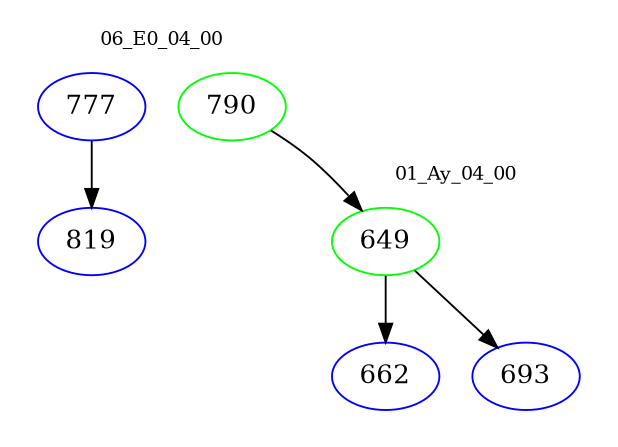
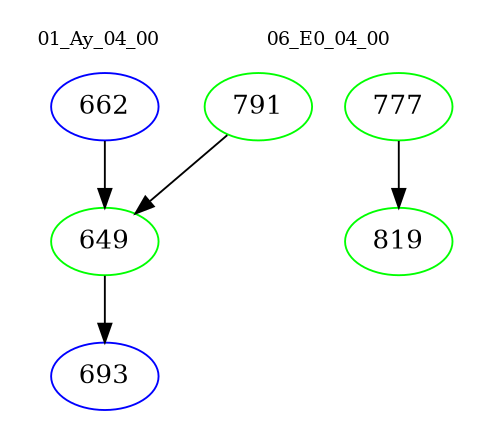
(92, 107) -> (399, 107)
(232, 107) -> (258, 107)
(92, 242) -> (399, 242)
(386, 300) -> (105, 165)
